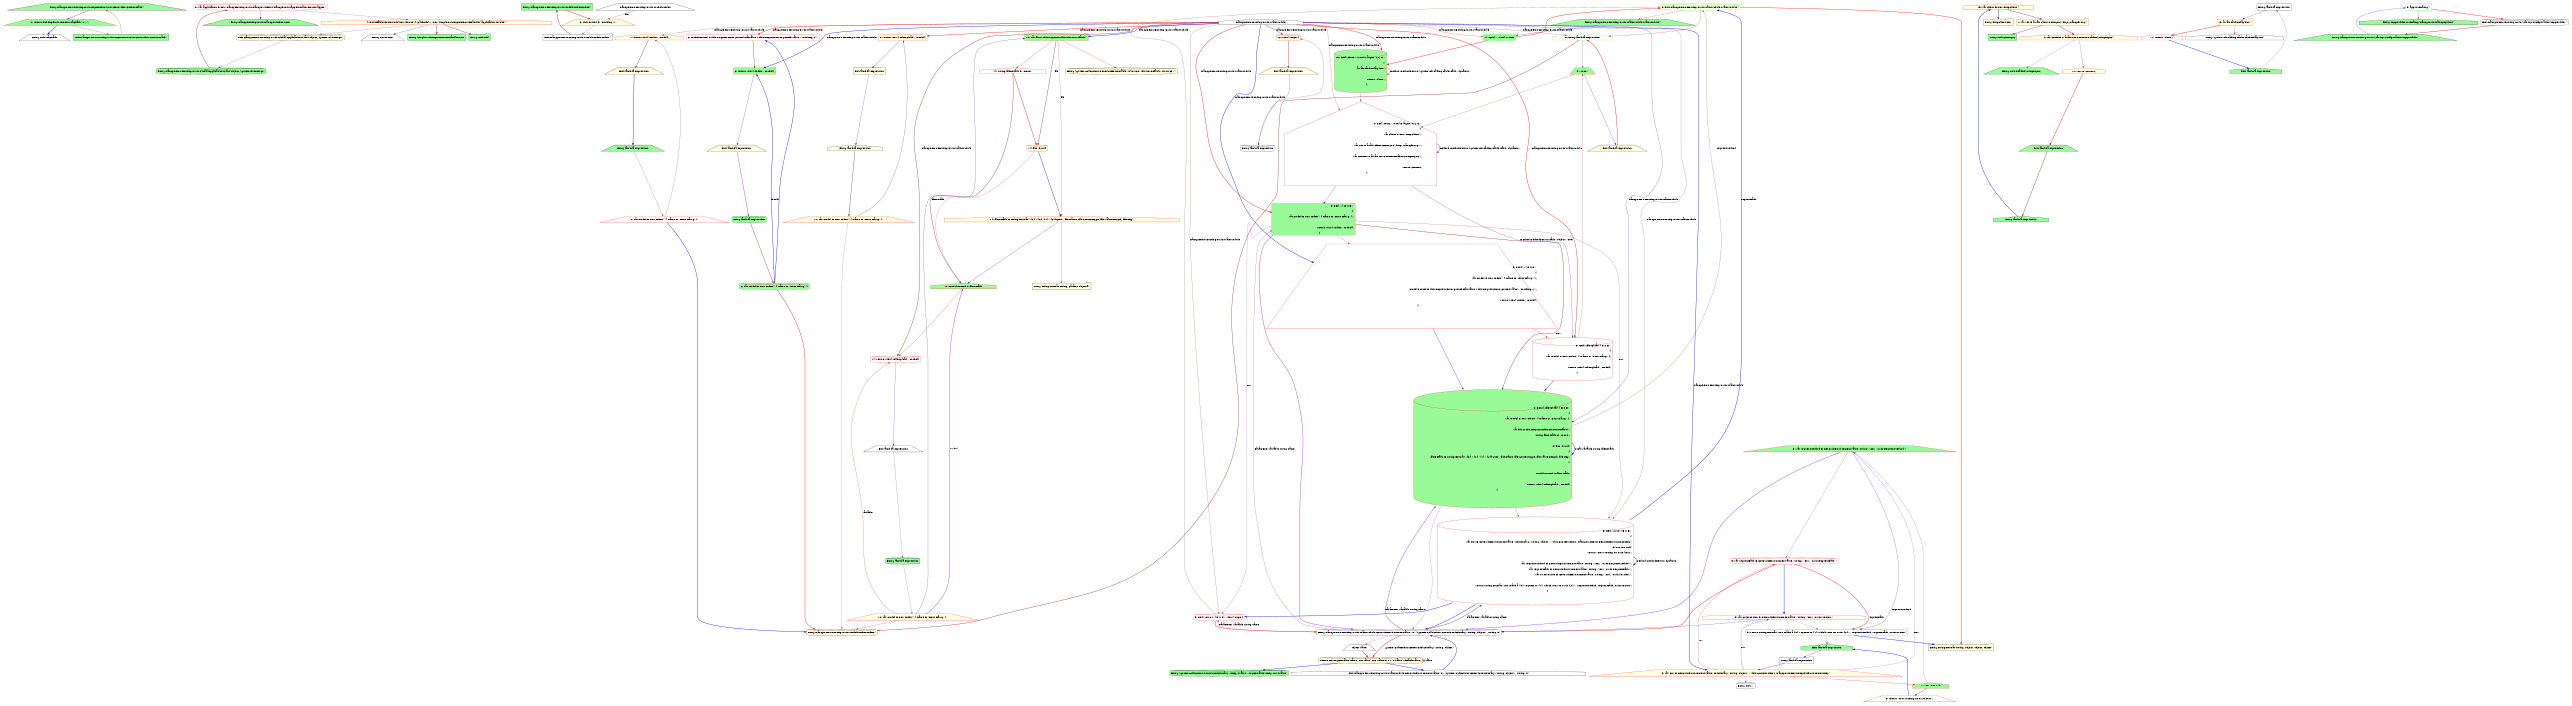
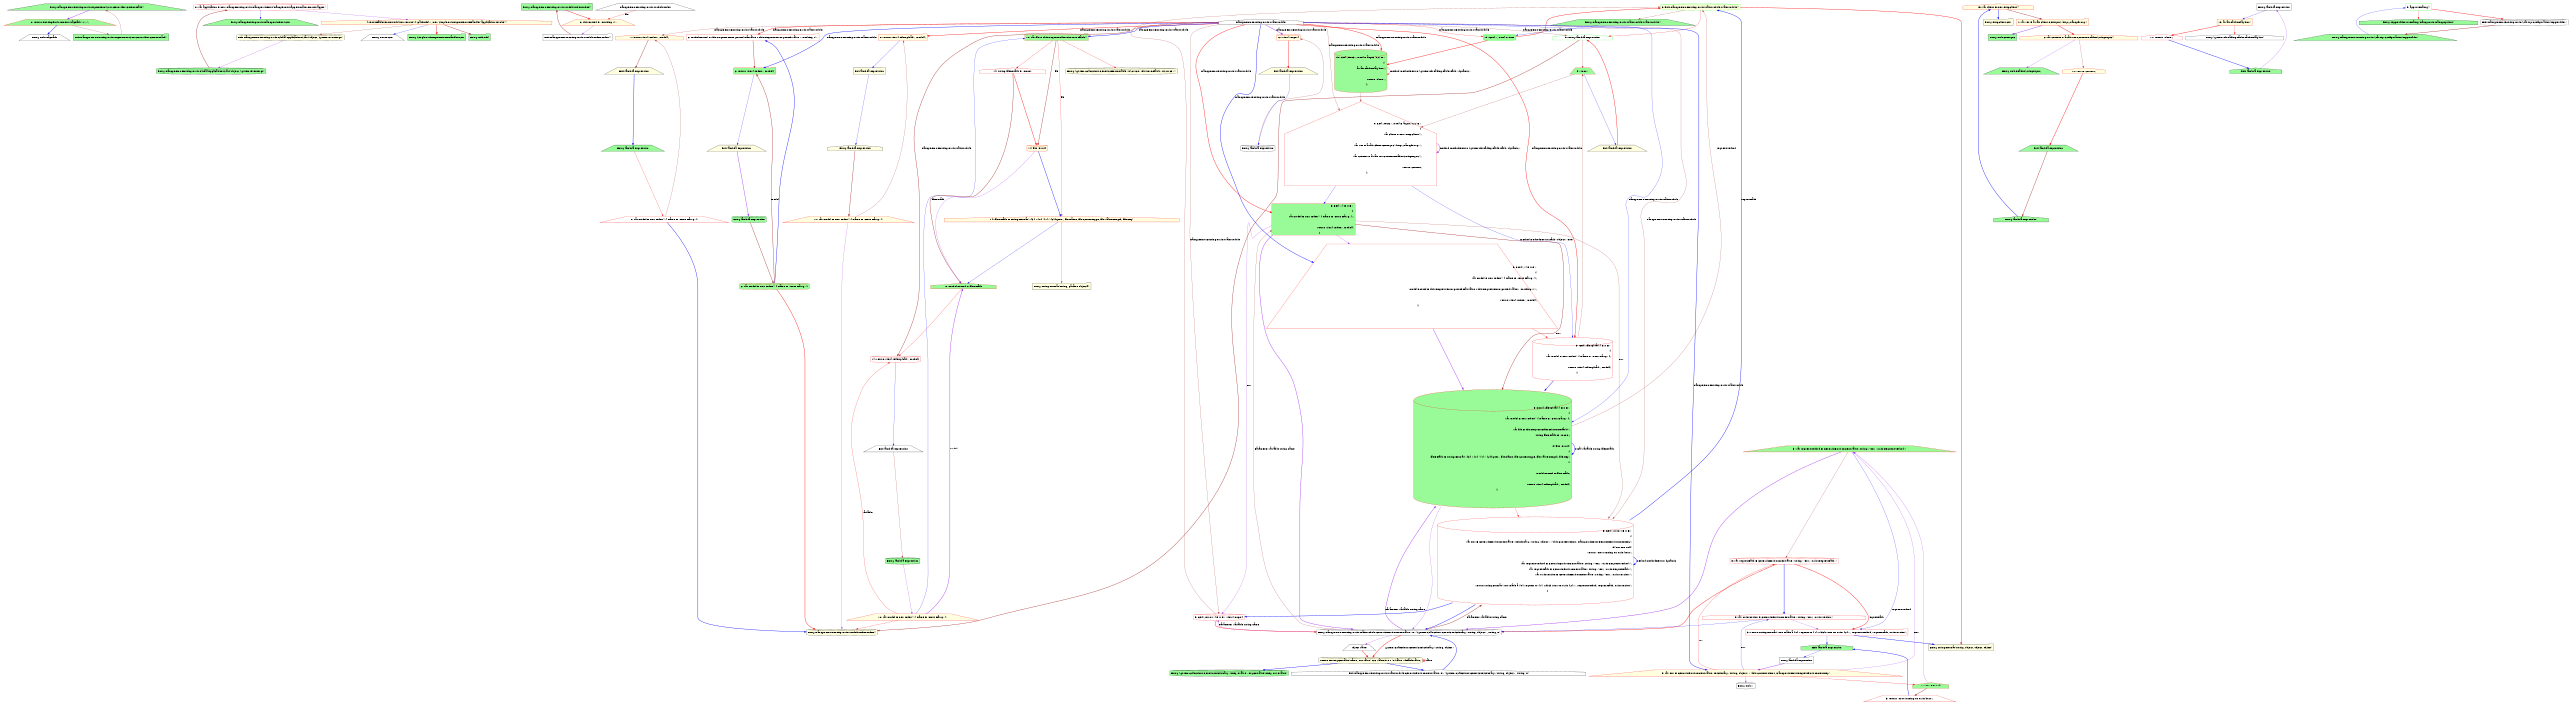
(903, 138) -> (903, 138)
(771, 178) -> (771, 178)
